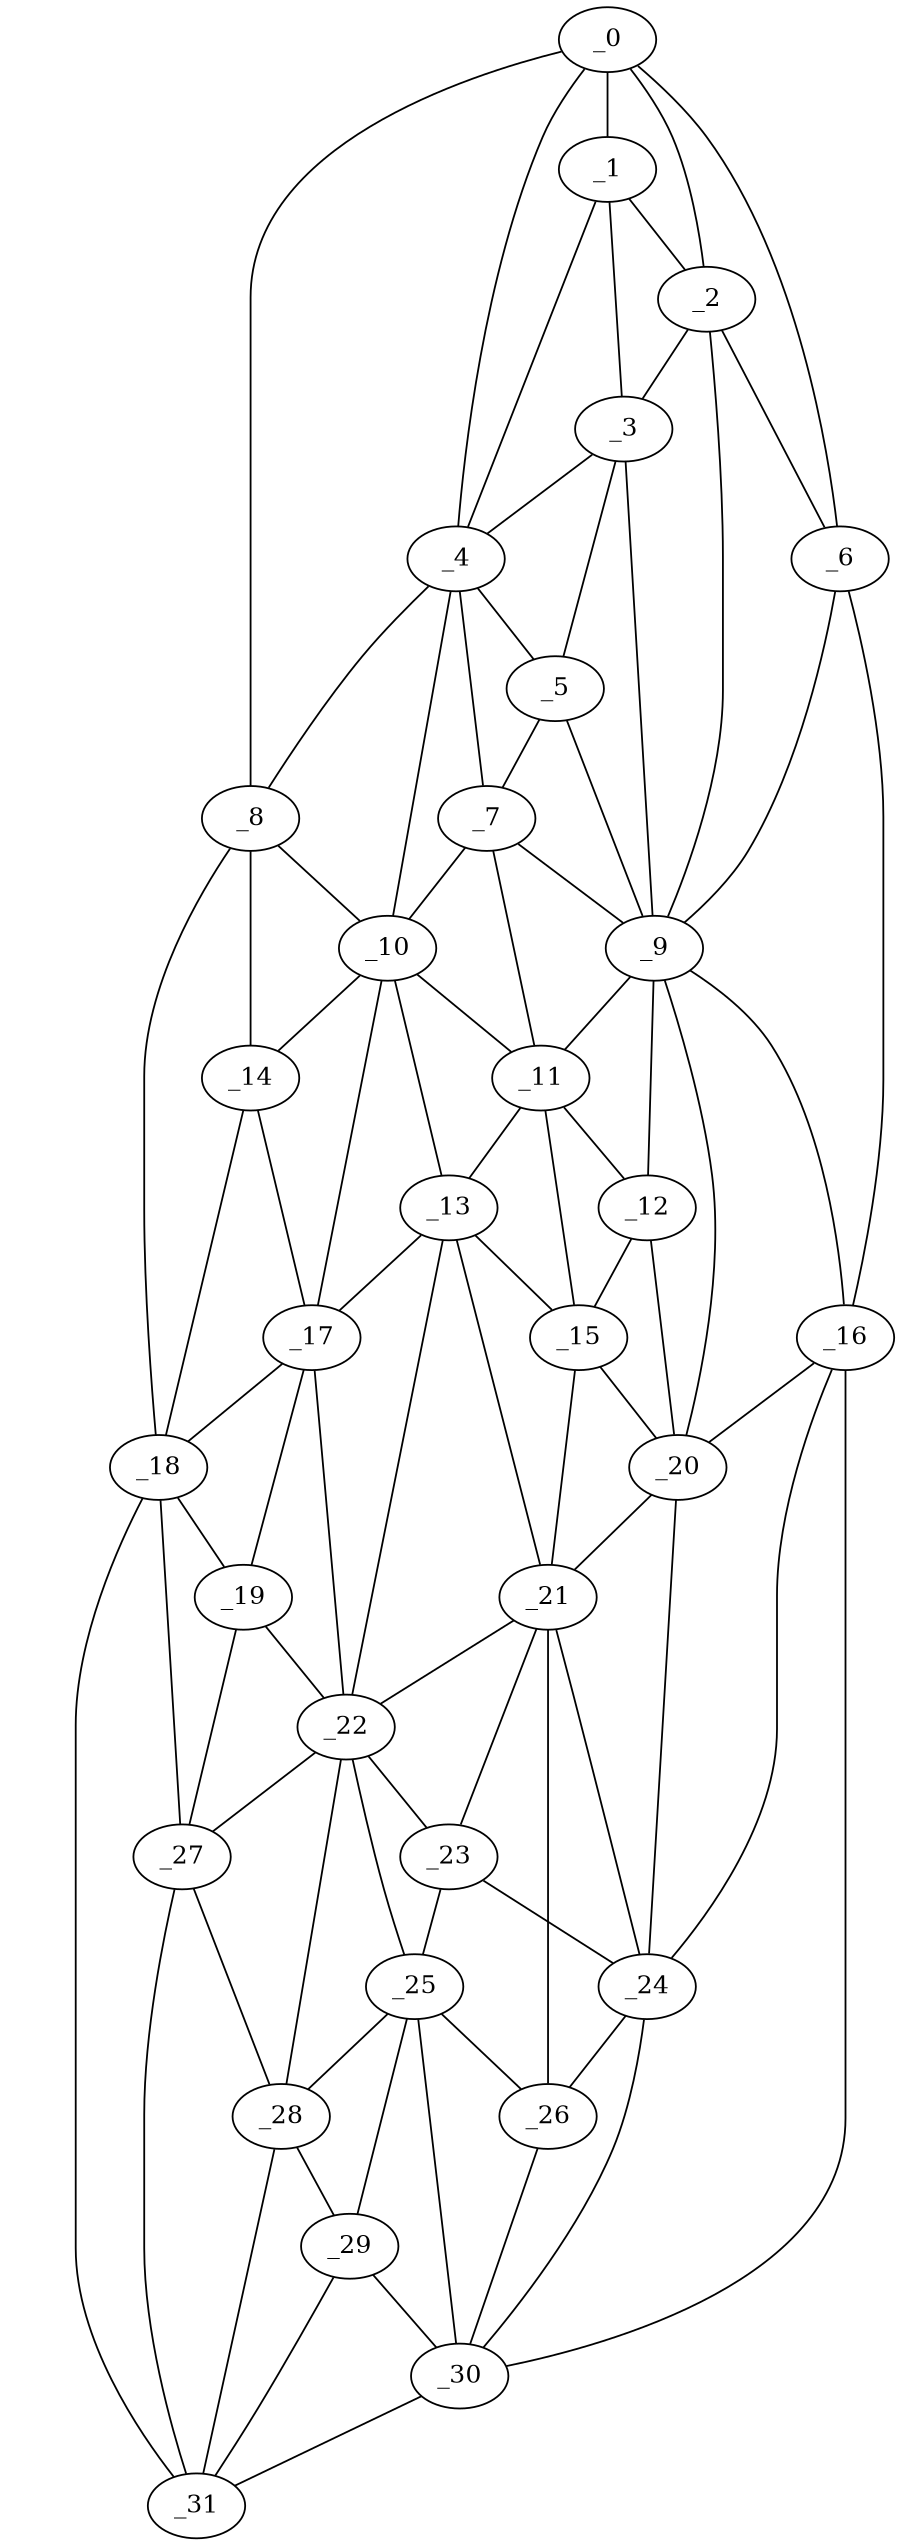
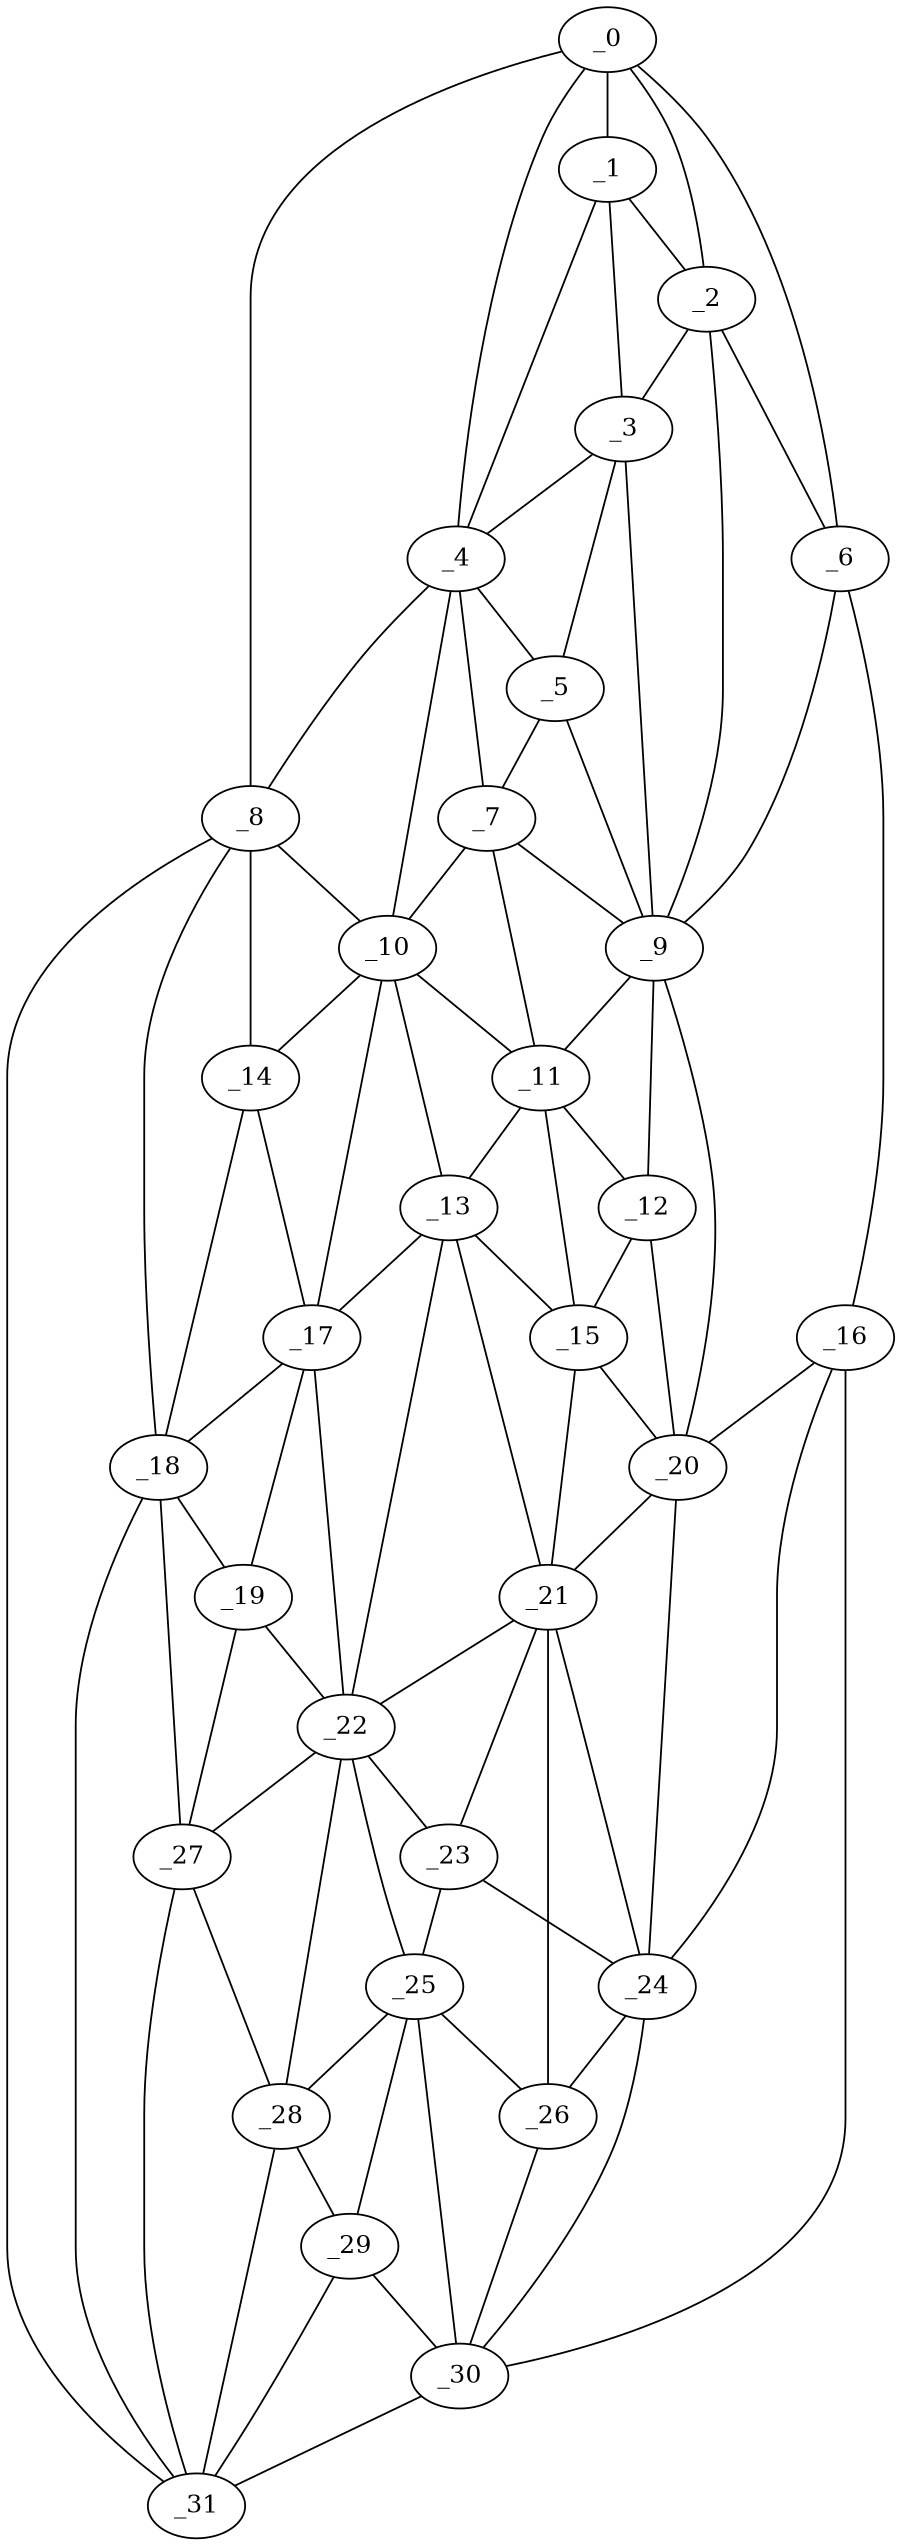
(806, 1118) -> none
none -> (7, 1643)
